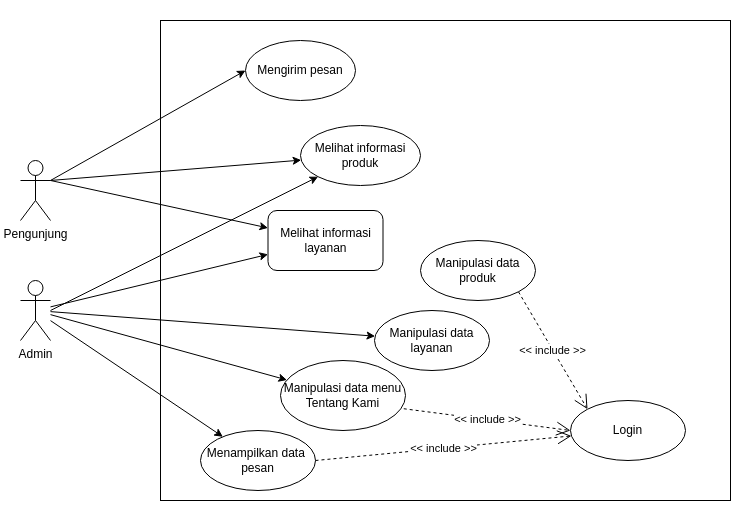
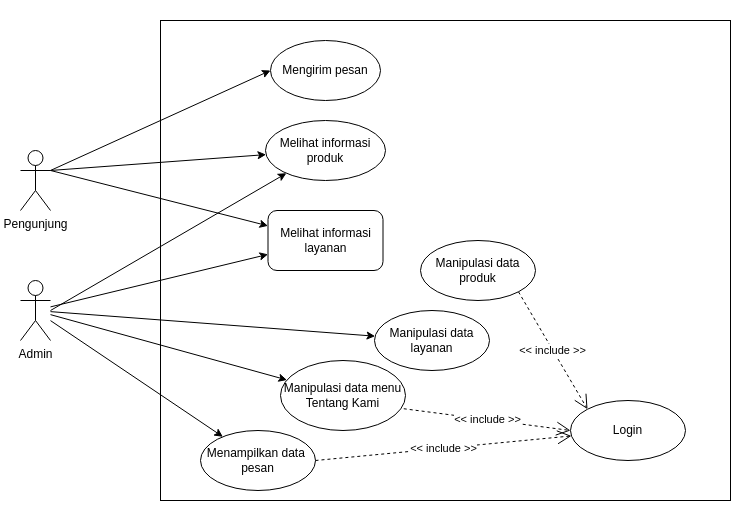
(301, 71) -> (326, 71)
(361, 156) -> (326, 151)
(36, 191) -> (36, 181)
